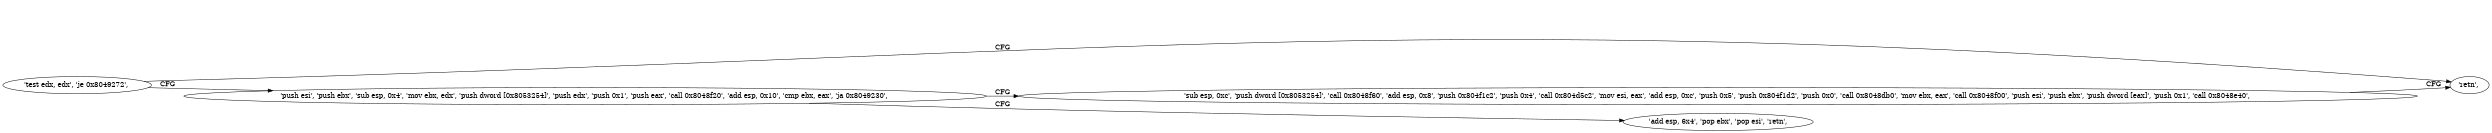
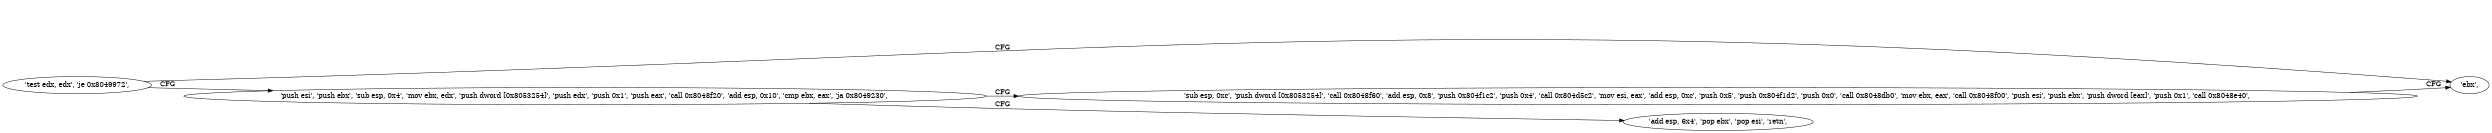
(77, 85) -> (77, 85)
(2470, 85) -> (2470, 85)
